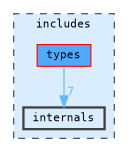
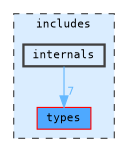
(64, 81) -> (64, 81)
